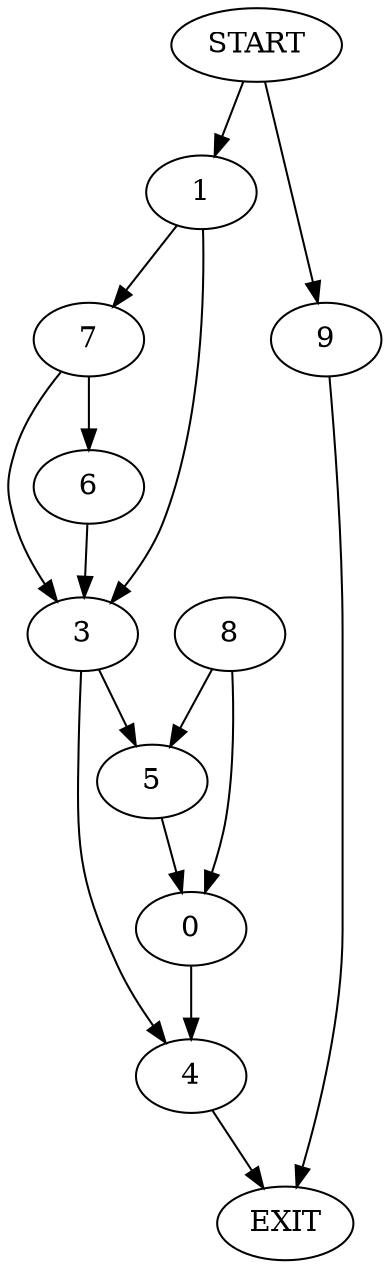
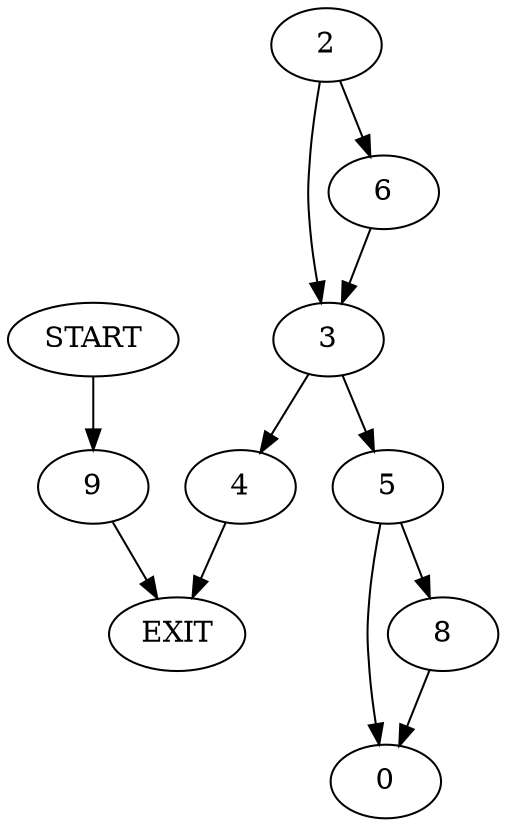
(201, 192) -> none
(89, 340) -> (327, 45)
(196, 699) -> (412, 551)
(191, 992) -> none
